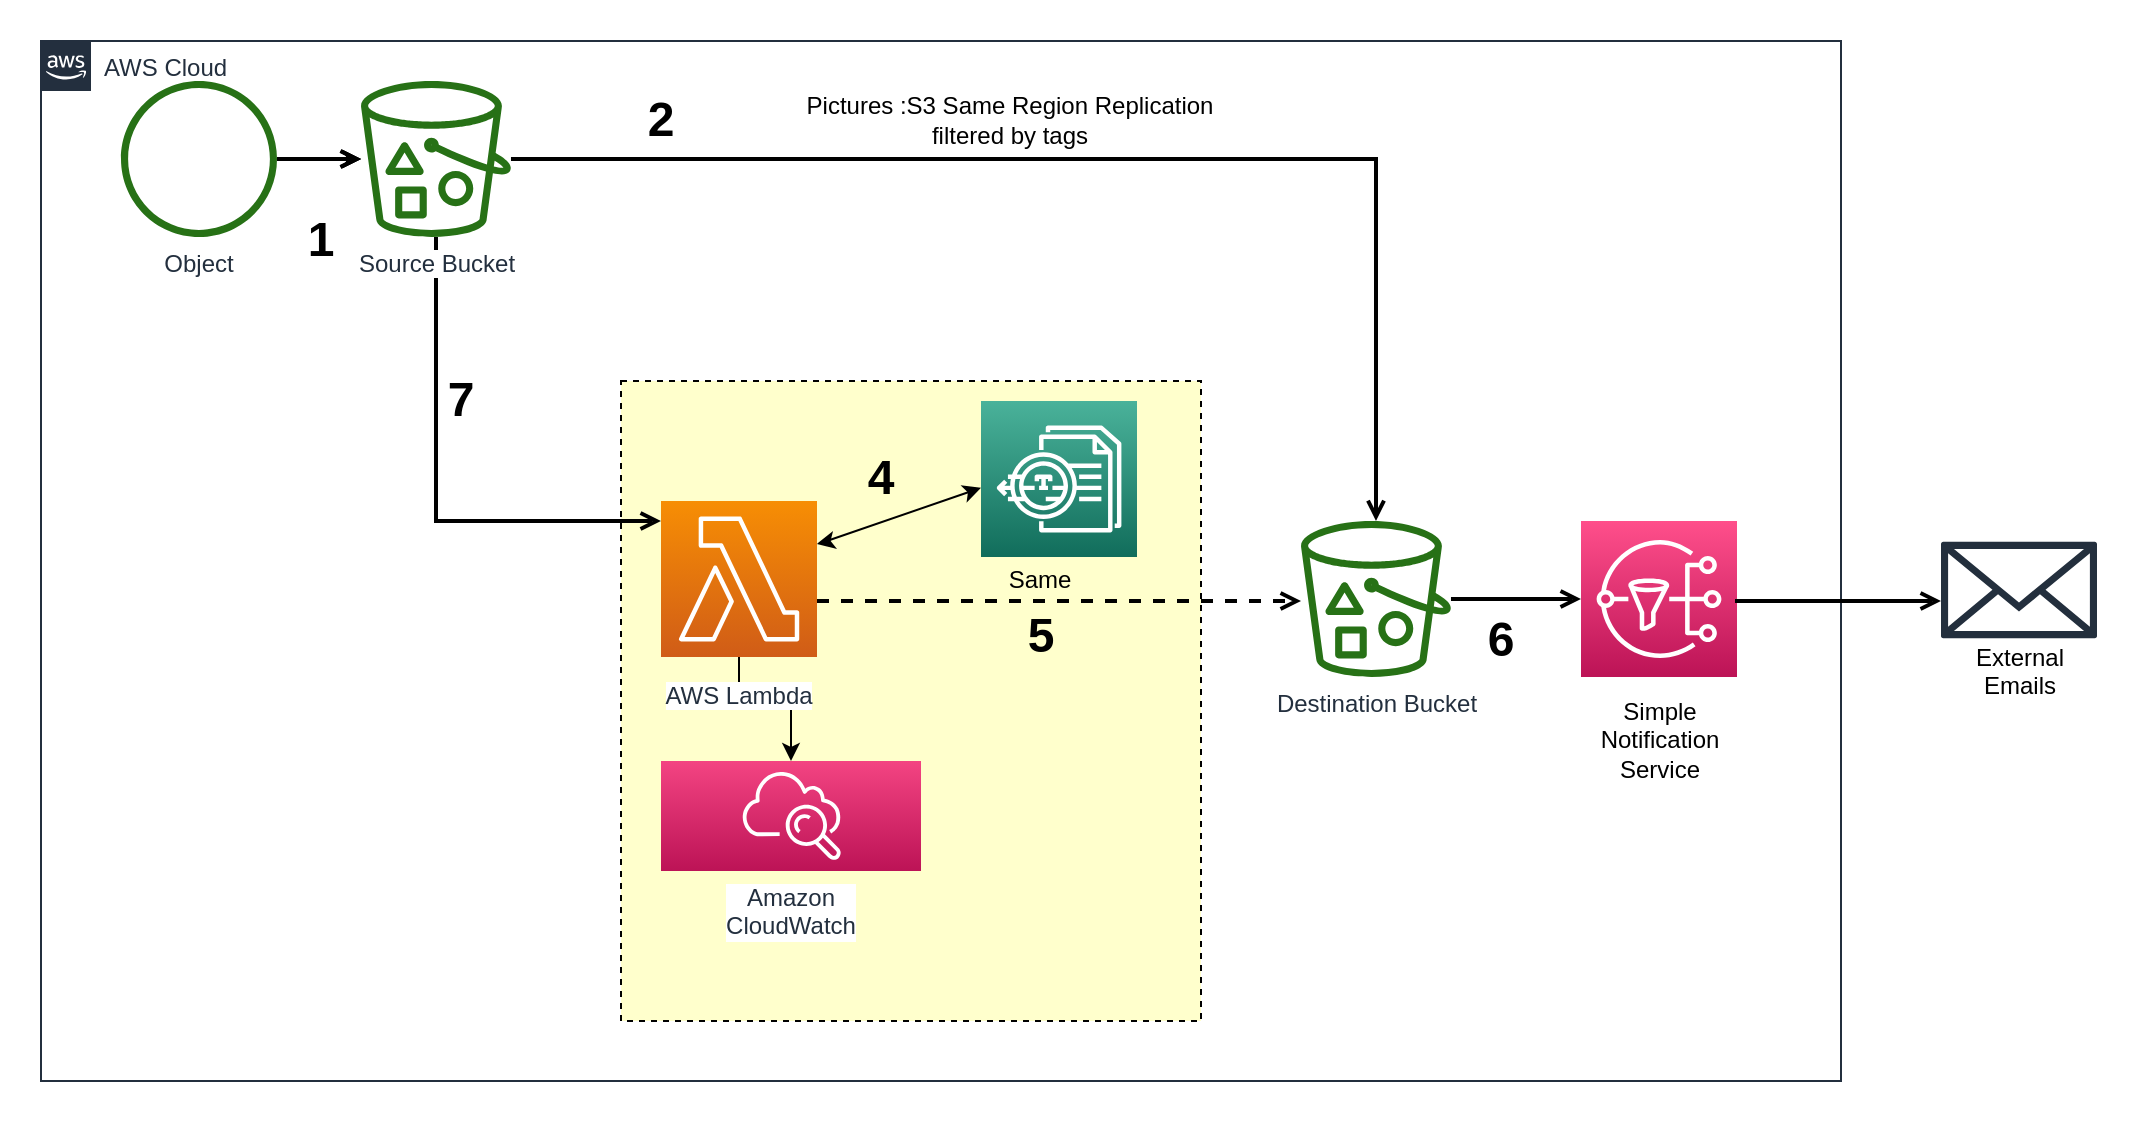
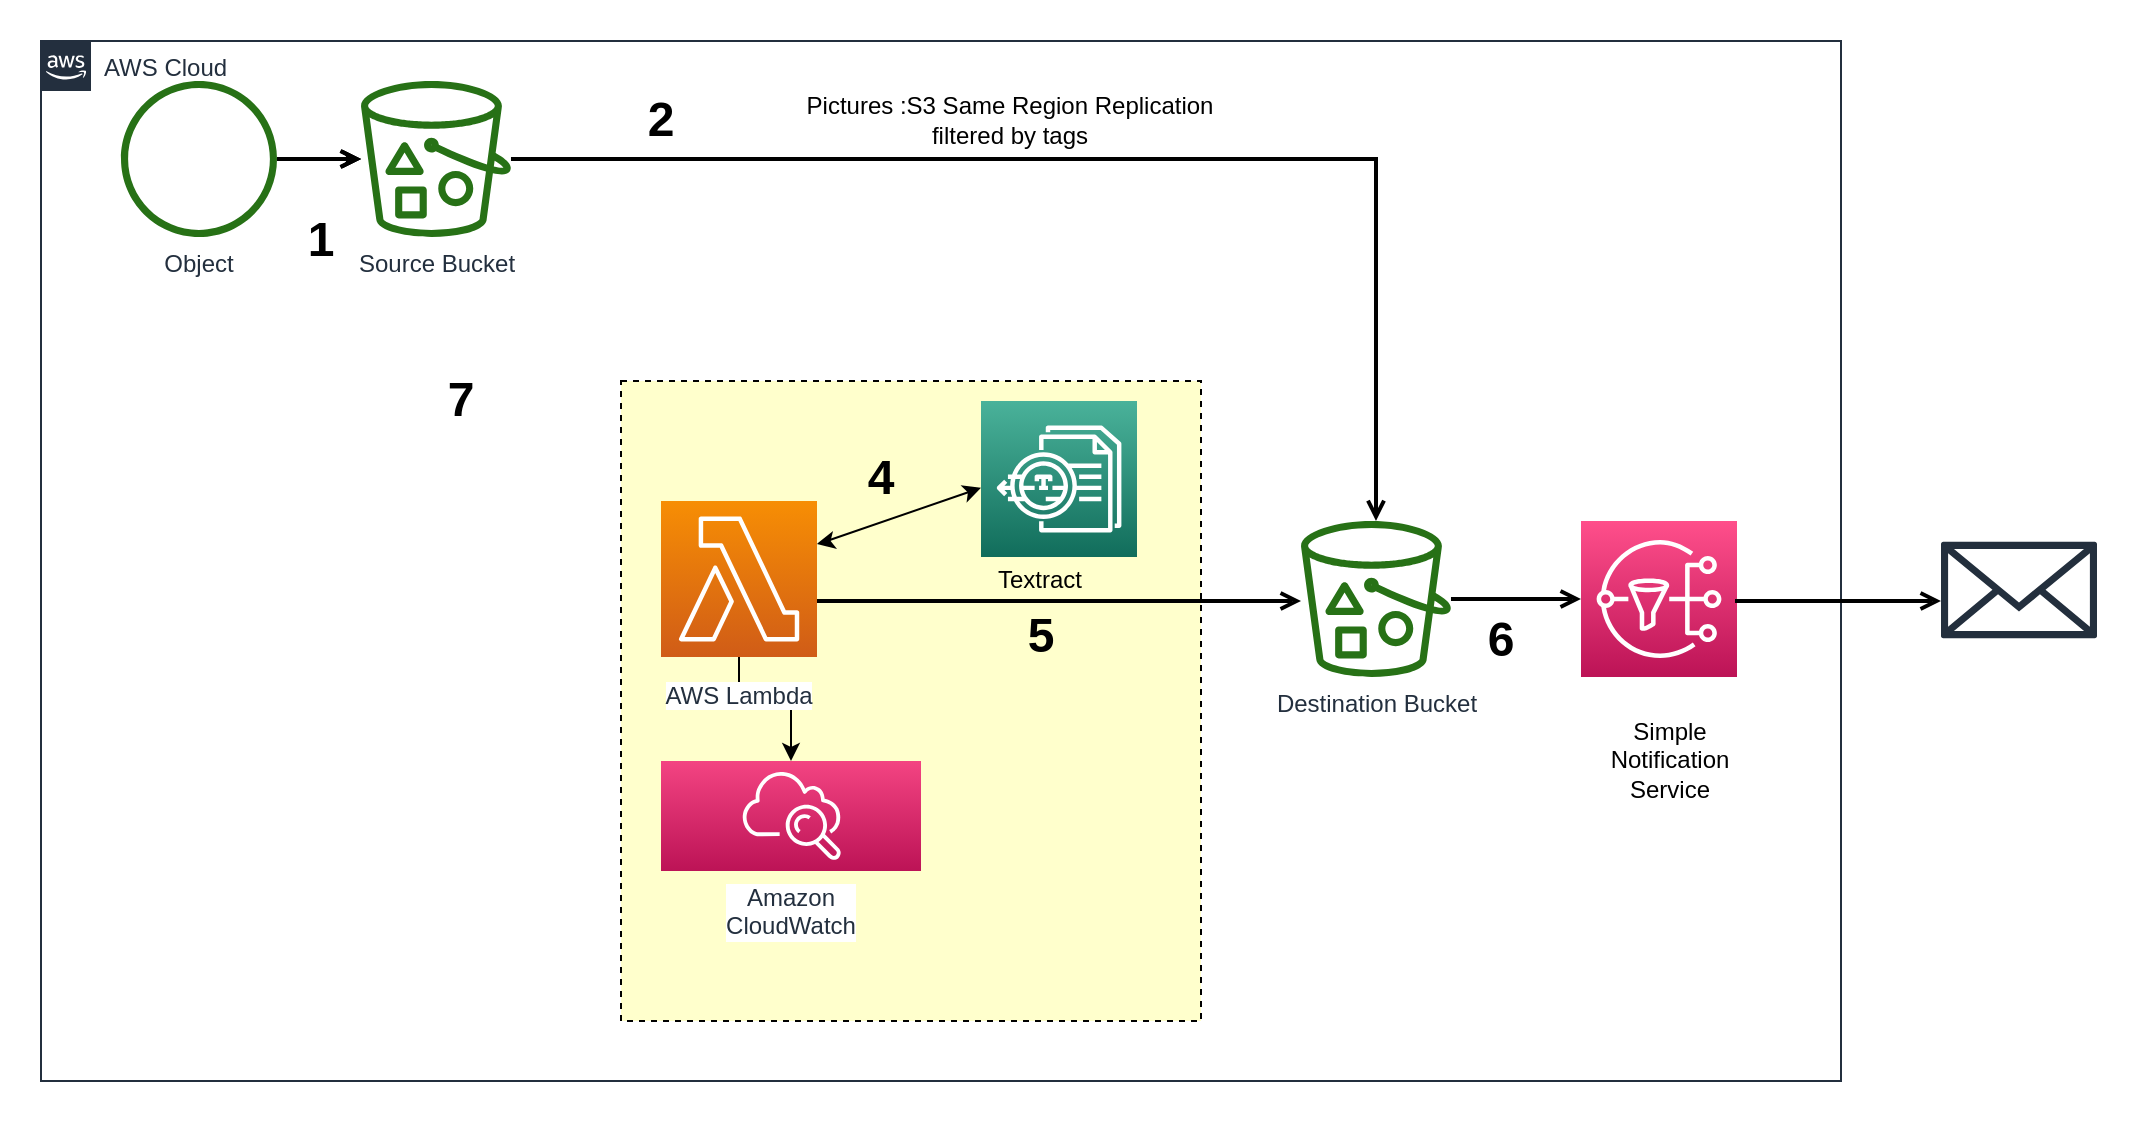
(436, 506) -> none
(1041, 581) -> (1041, 581)
(834, 601) -> (834, 601)
(2021, 670) -> none
(1661, 741) -> (1671, 761)
